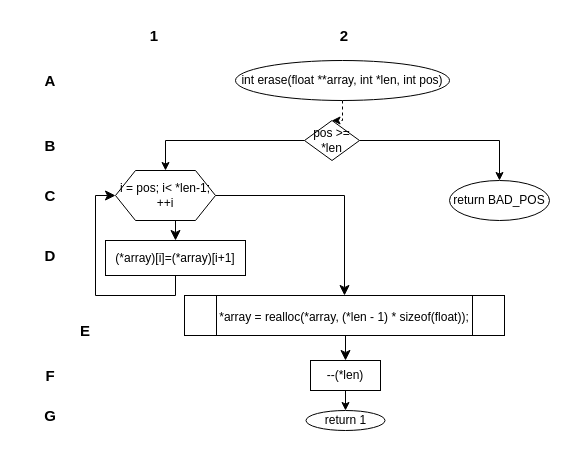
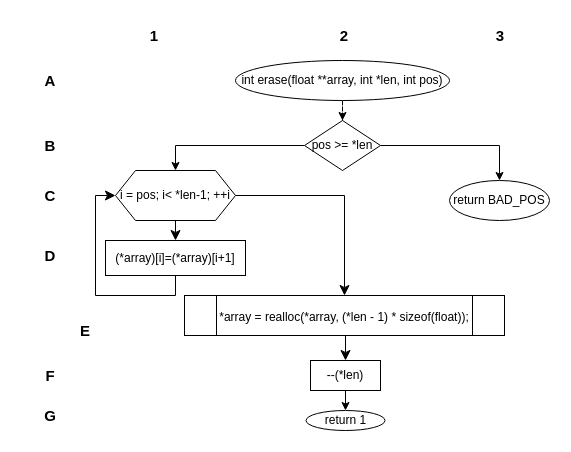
none -> (501, 36)
(332, 141) -> (343, 146)
(166, 196) -> (176, 196)
